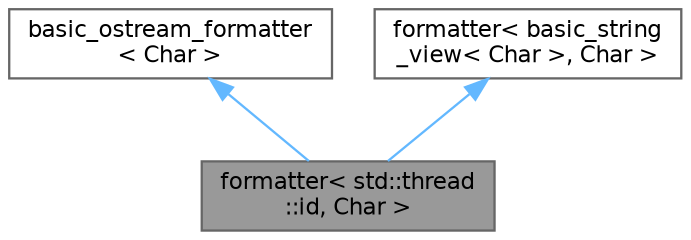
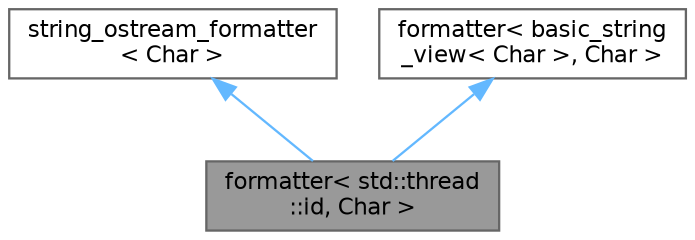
(171, 44) -> (173, 44)
